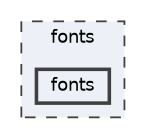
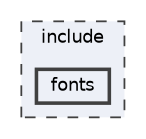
(73, 38) -> (73, 38)
